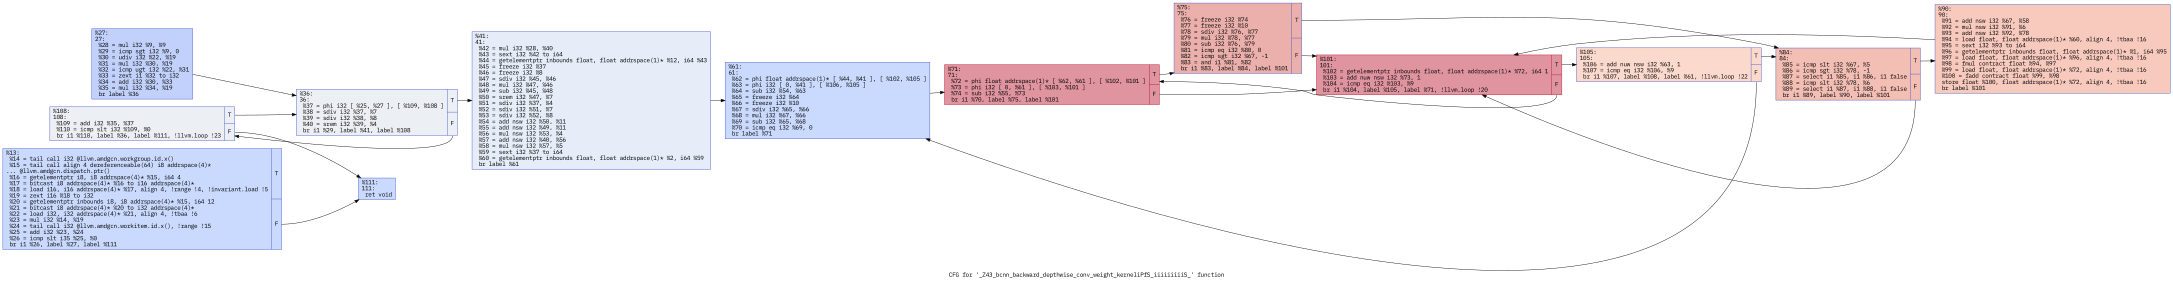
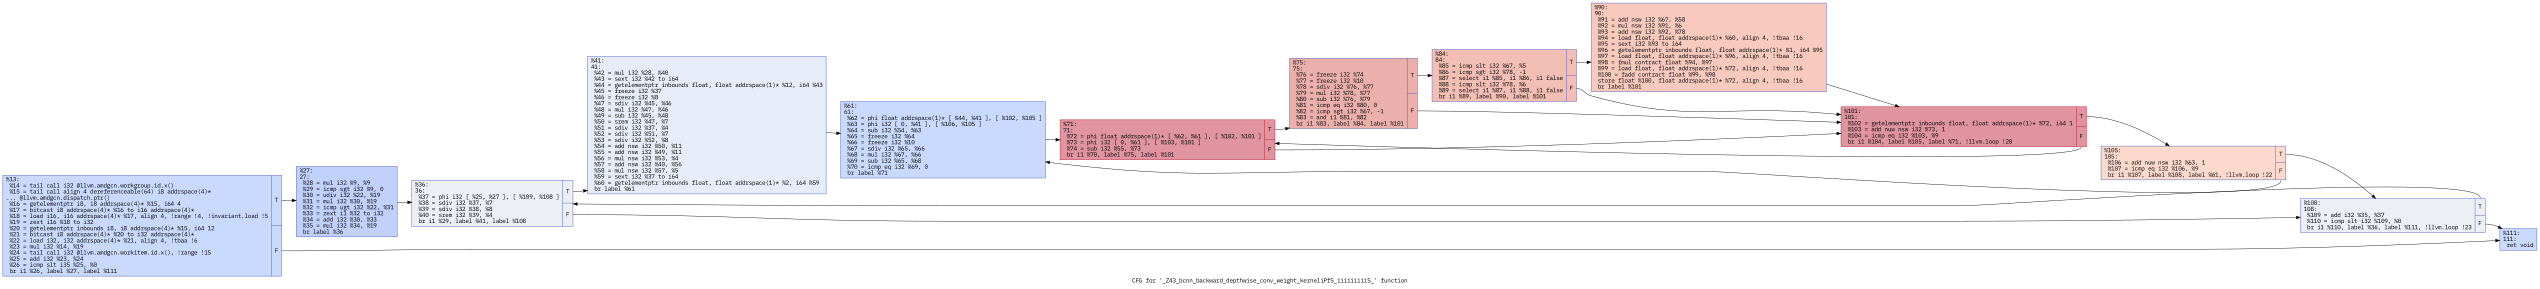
(1766, 56) -> (2333, 168)
none -> (287, 200)
